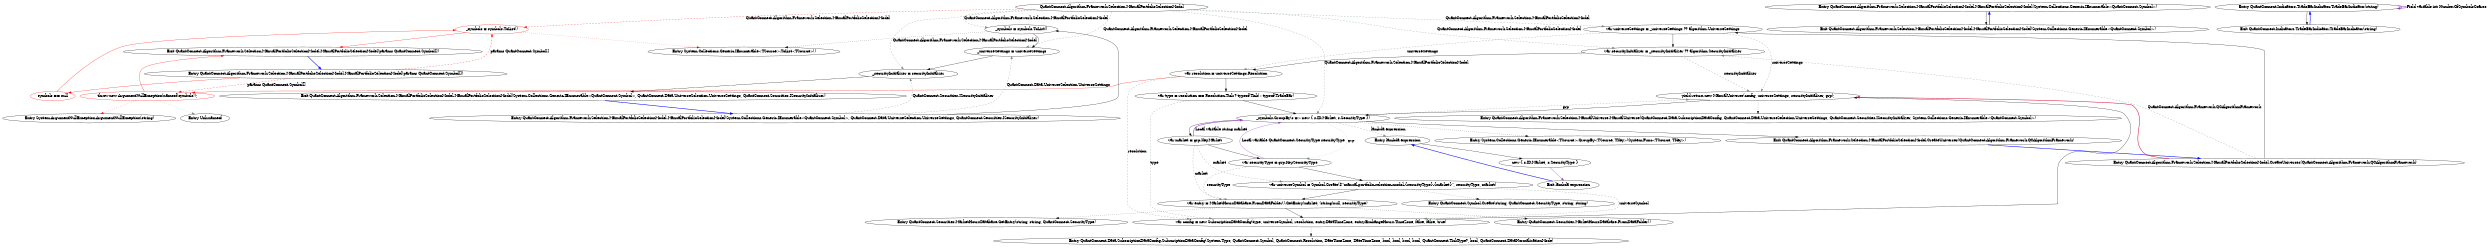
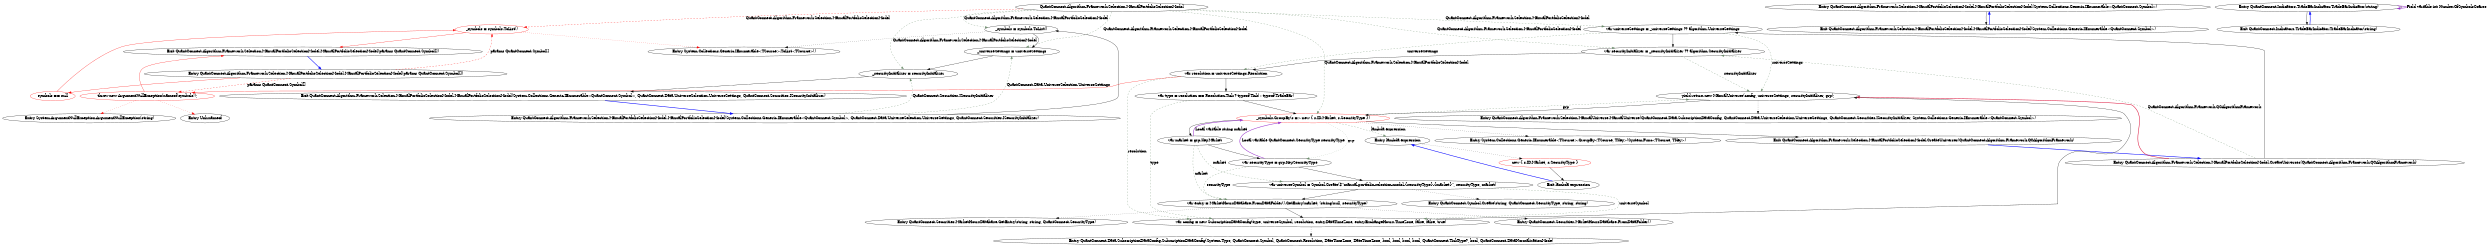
(175, 107) -> (175, 107)
(1313, 118) -> (1313, 118)
(1243, 135) -> (1243, 135)
(1470, 151) -> (1470, 151)
(1545, 163) -> (1545, 163)
(1556, 173) -> (1556, 173)
